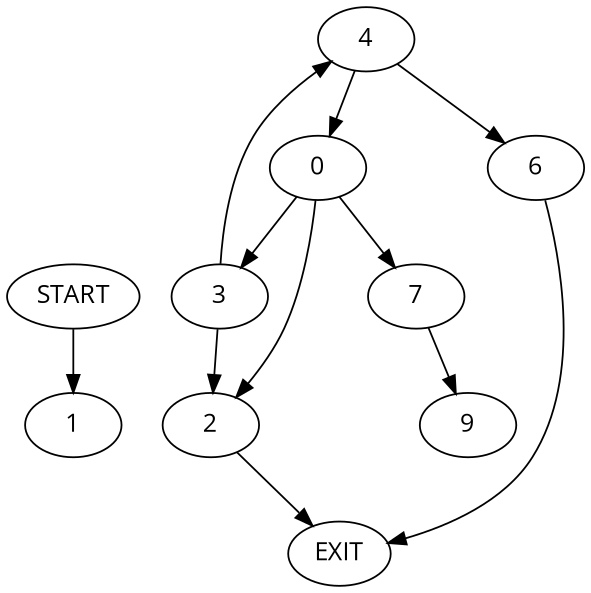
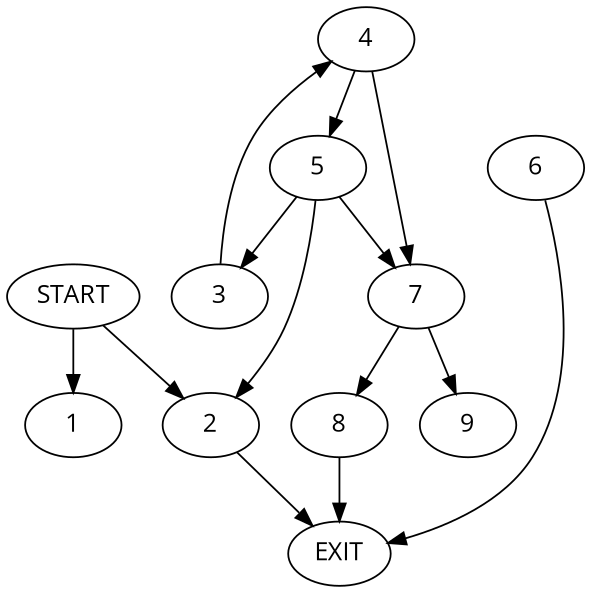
(444, 98) -> (390, 159)
(318, 168) -> (318, 168)
(216, 352) -> (137, 356)
none -> (339, 425)
